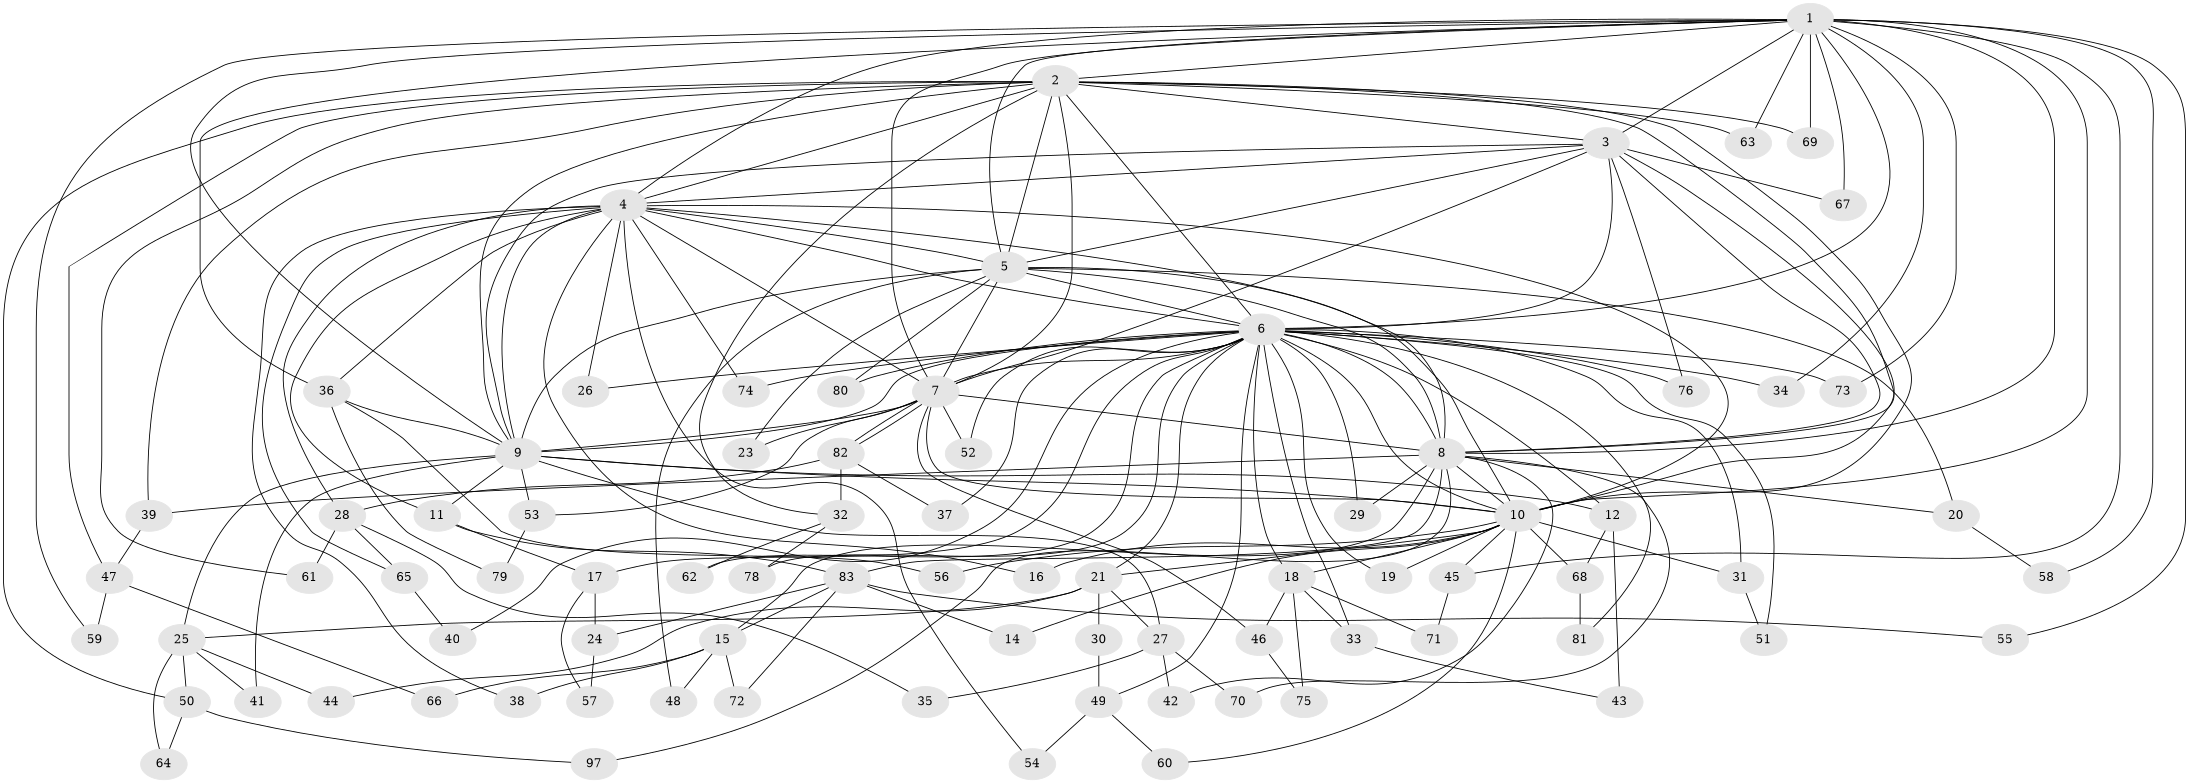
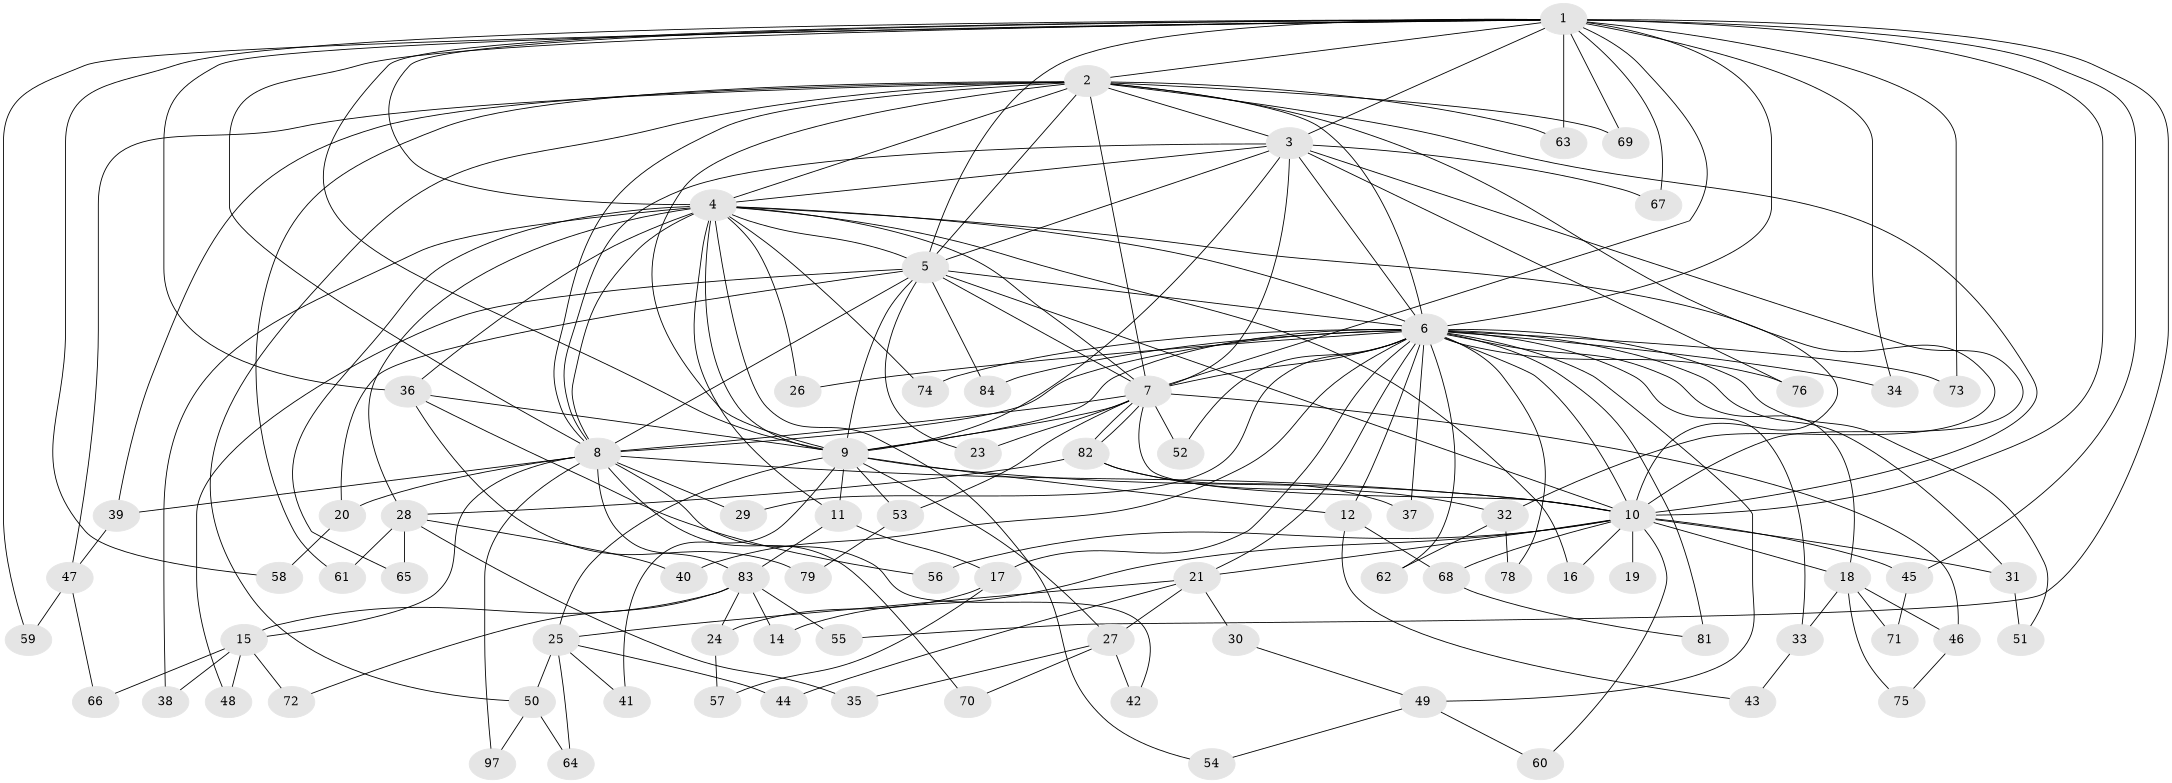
(841, 392) -> (988, 392)
(1305, 465) -> none
(429, 609) -> (547, 541)
